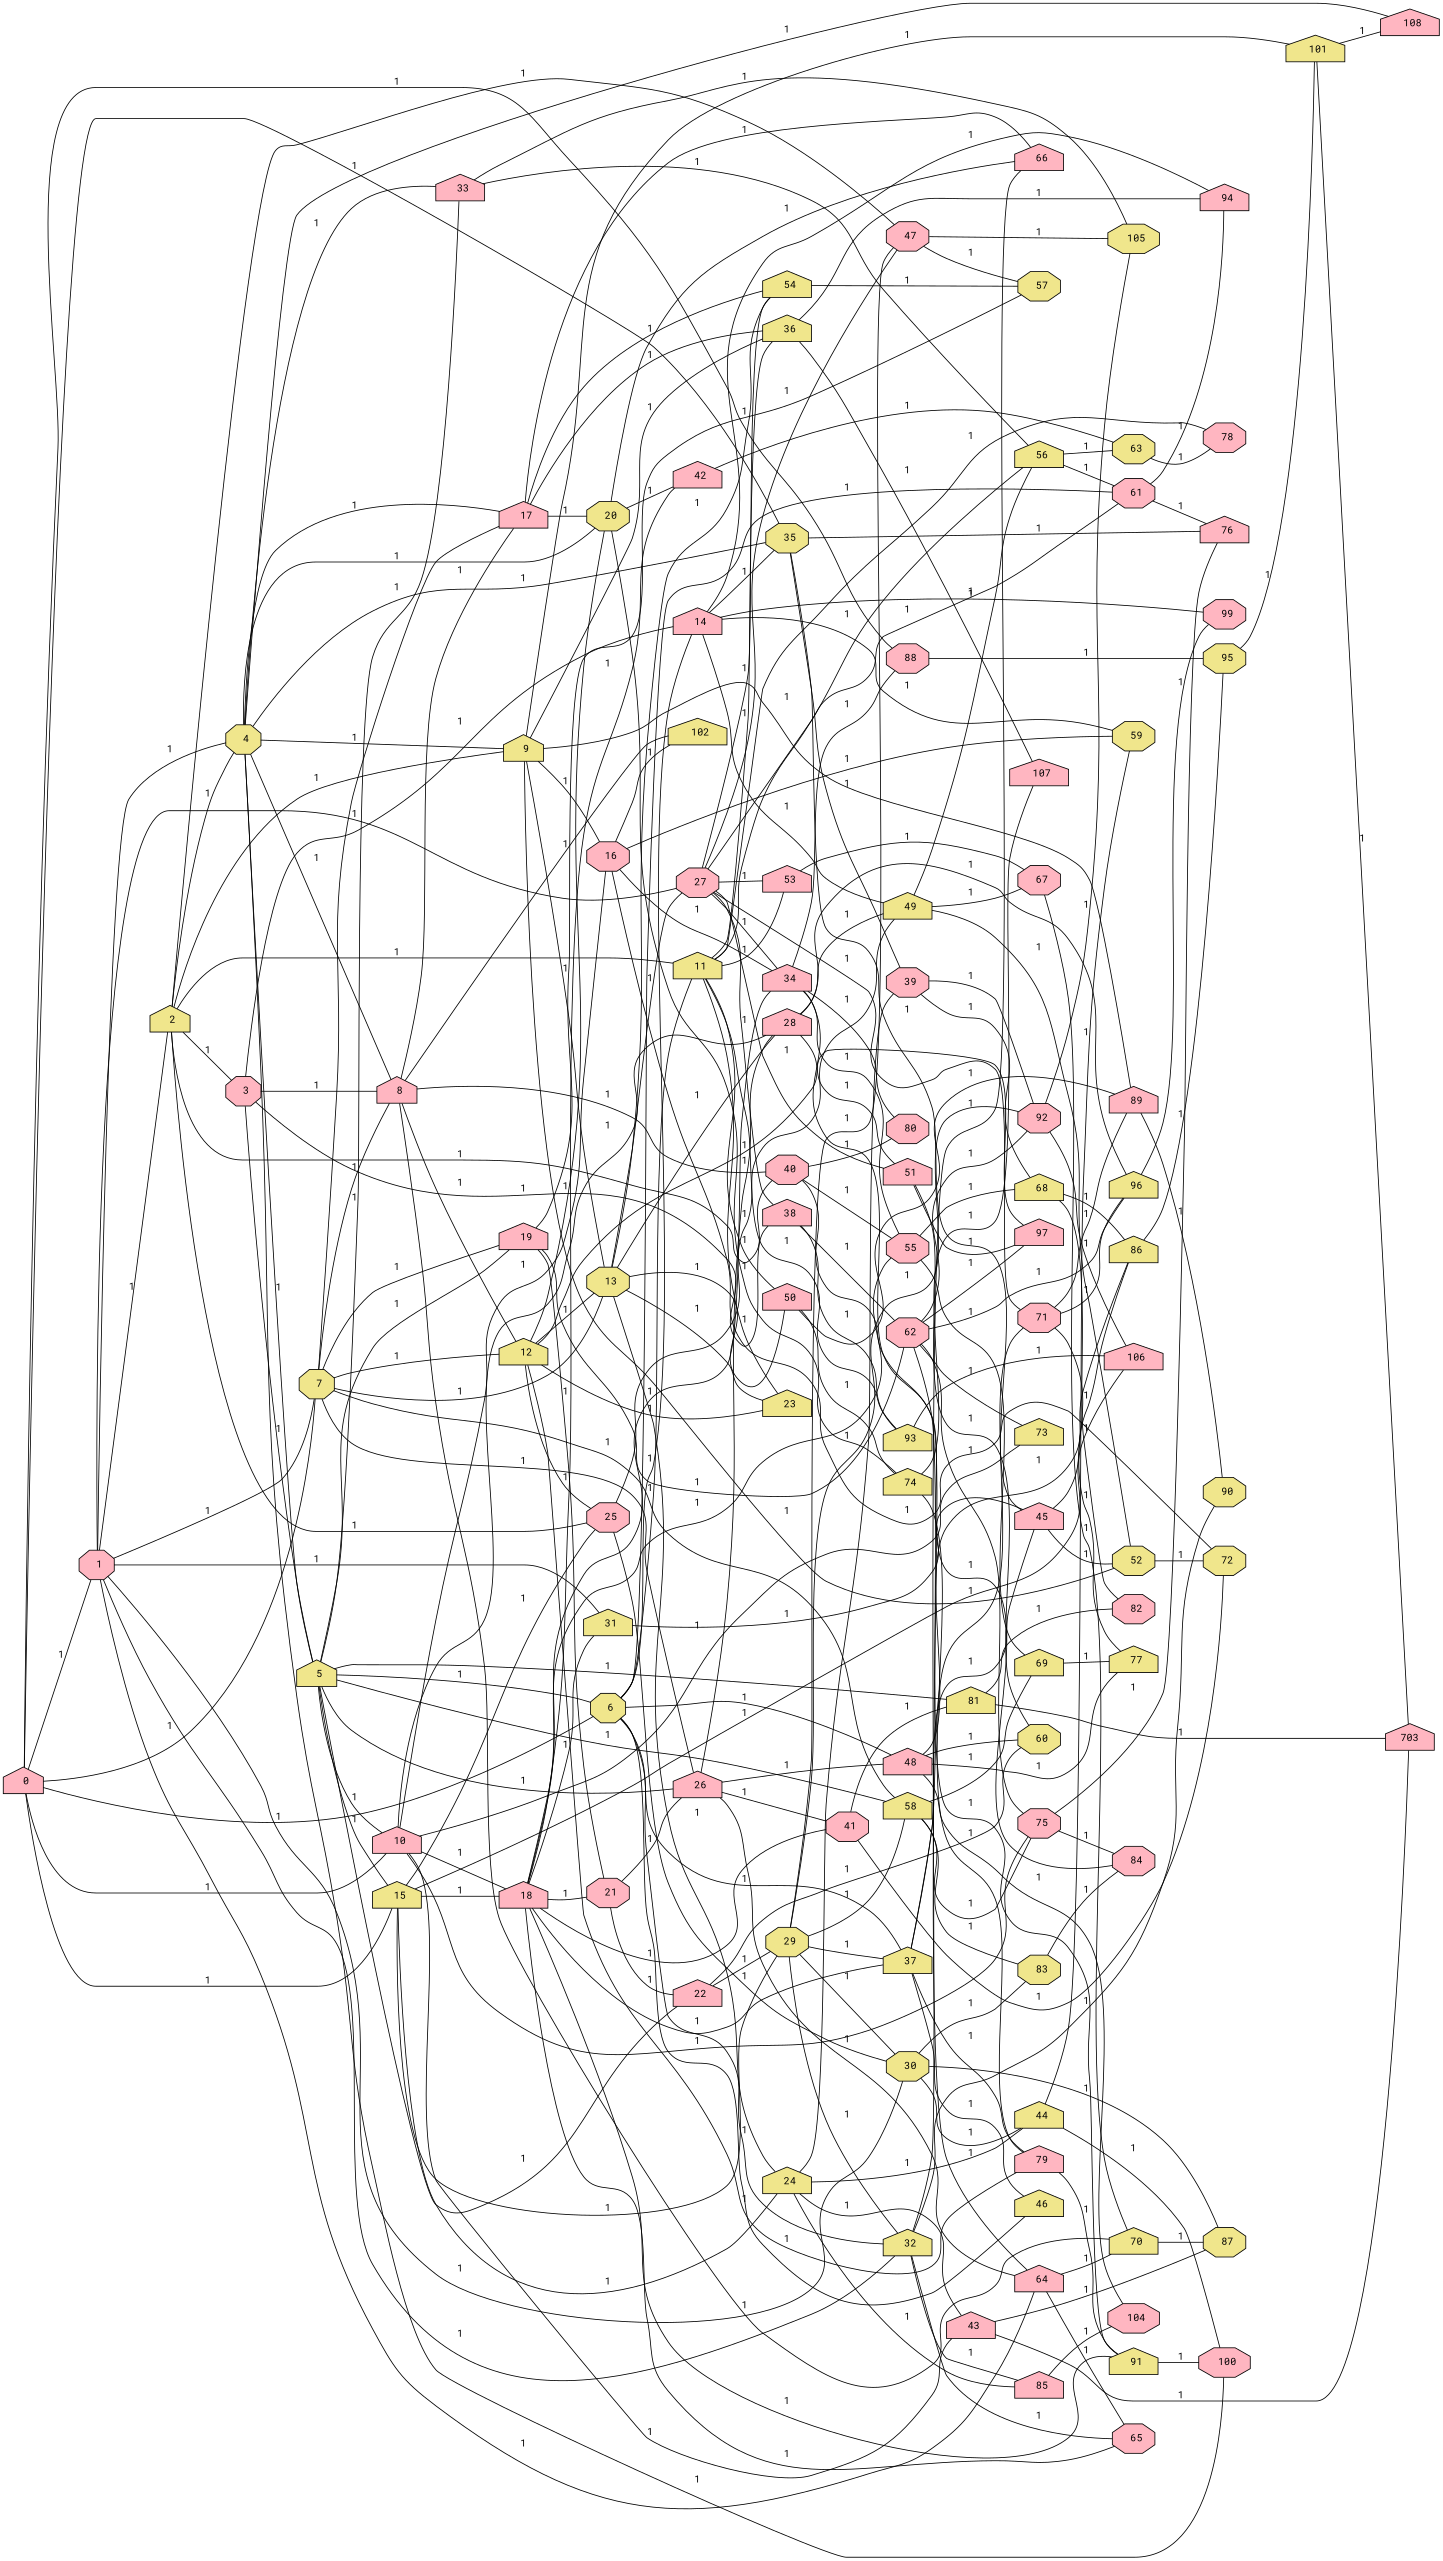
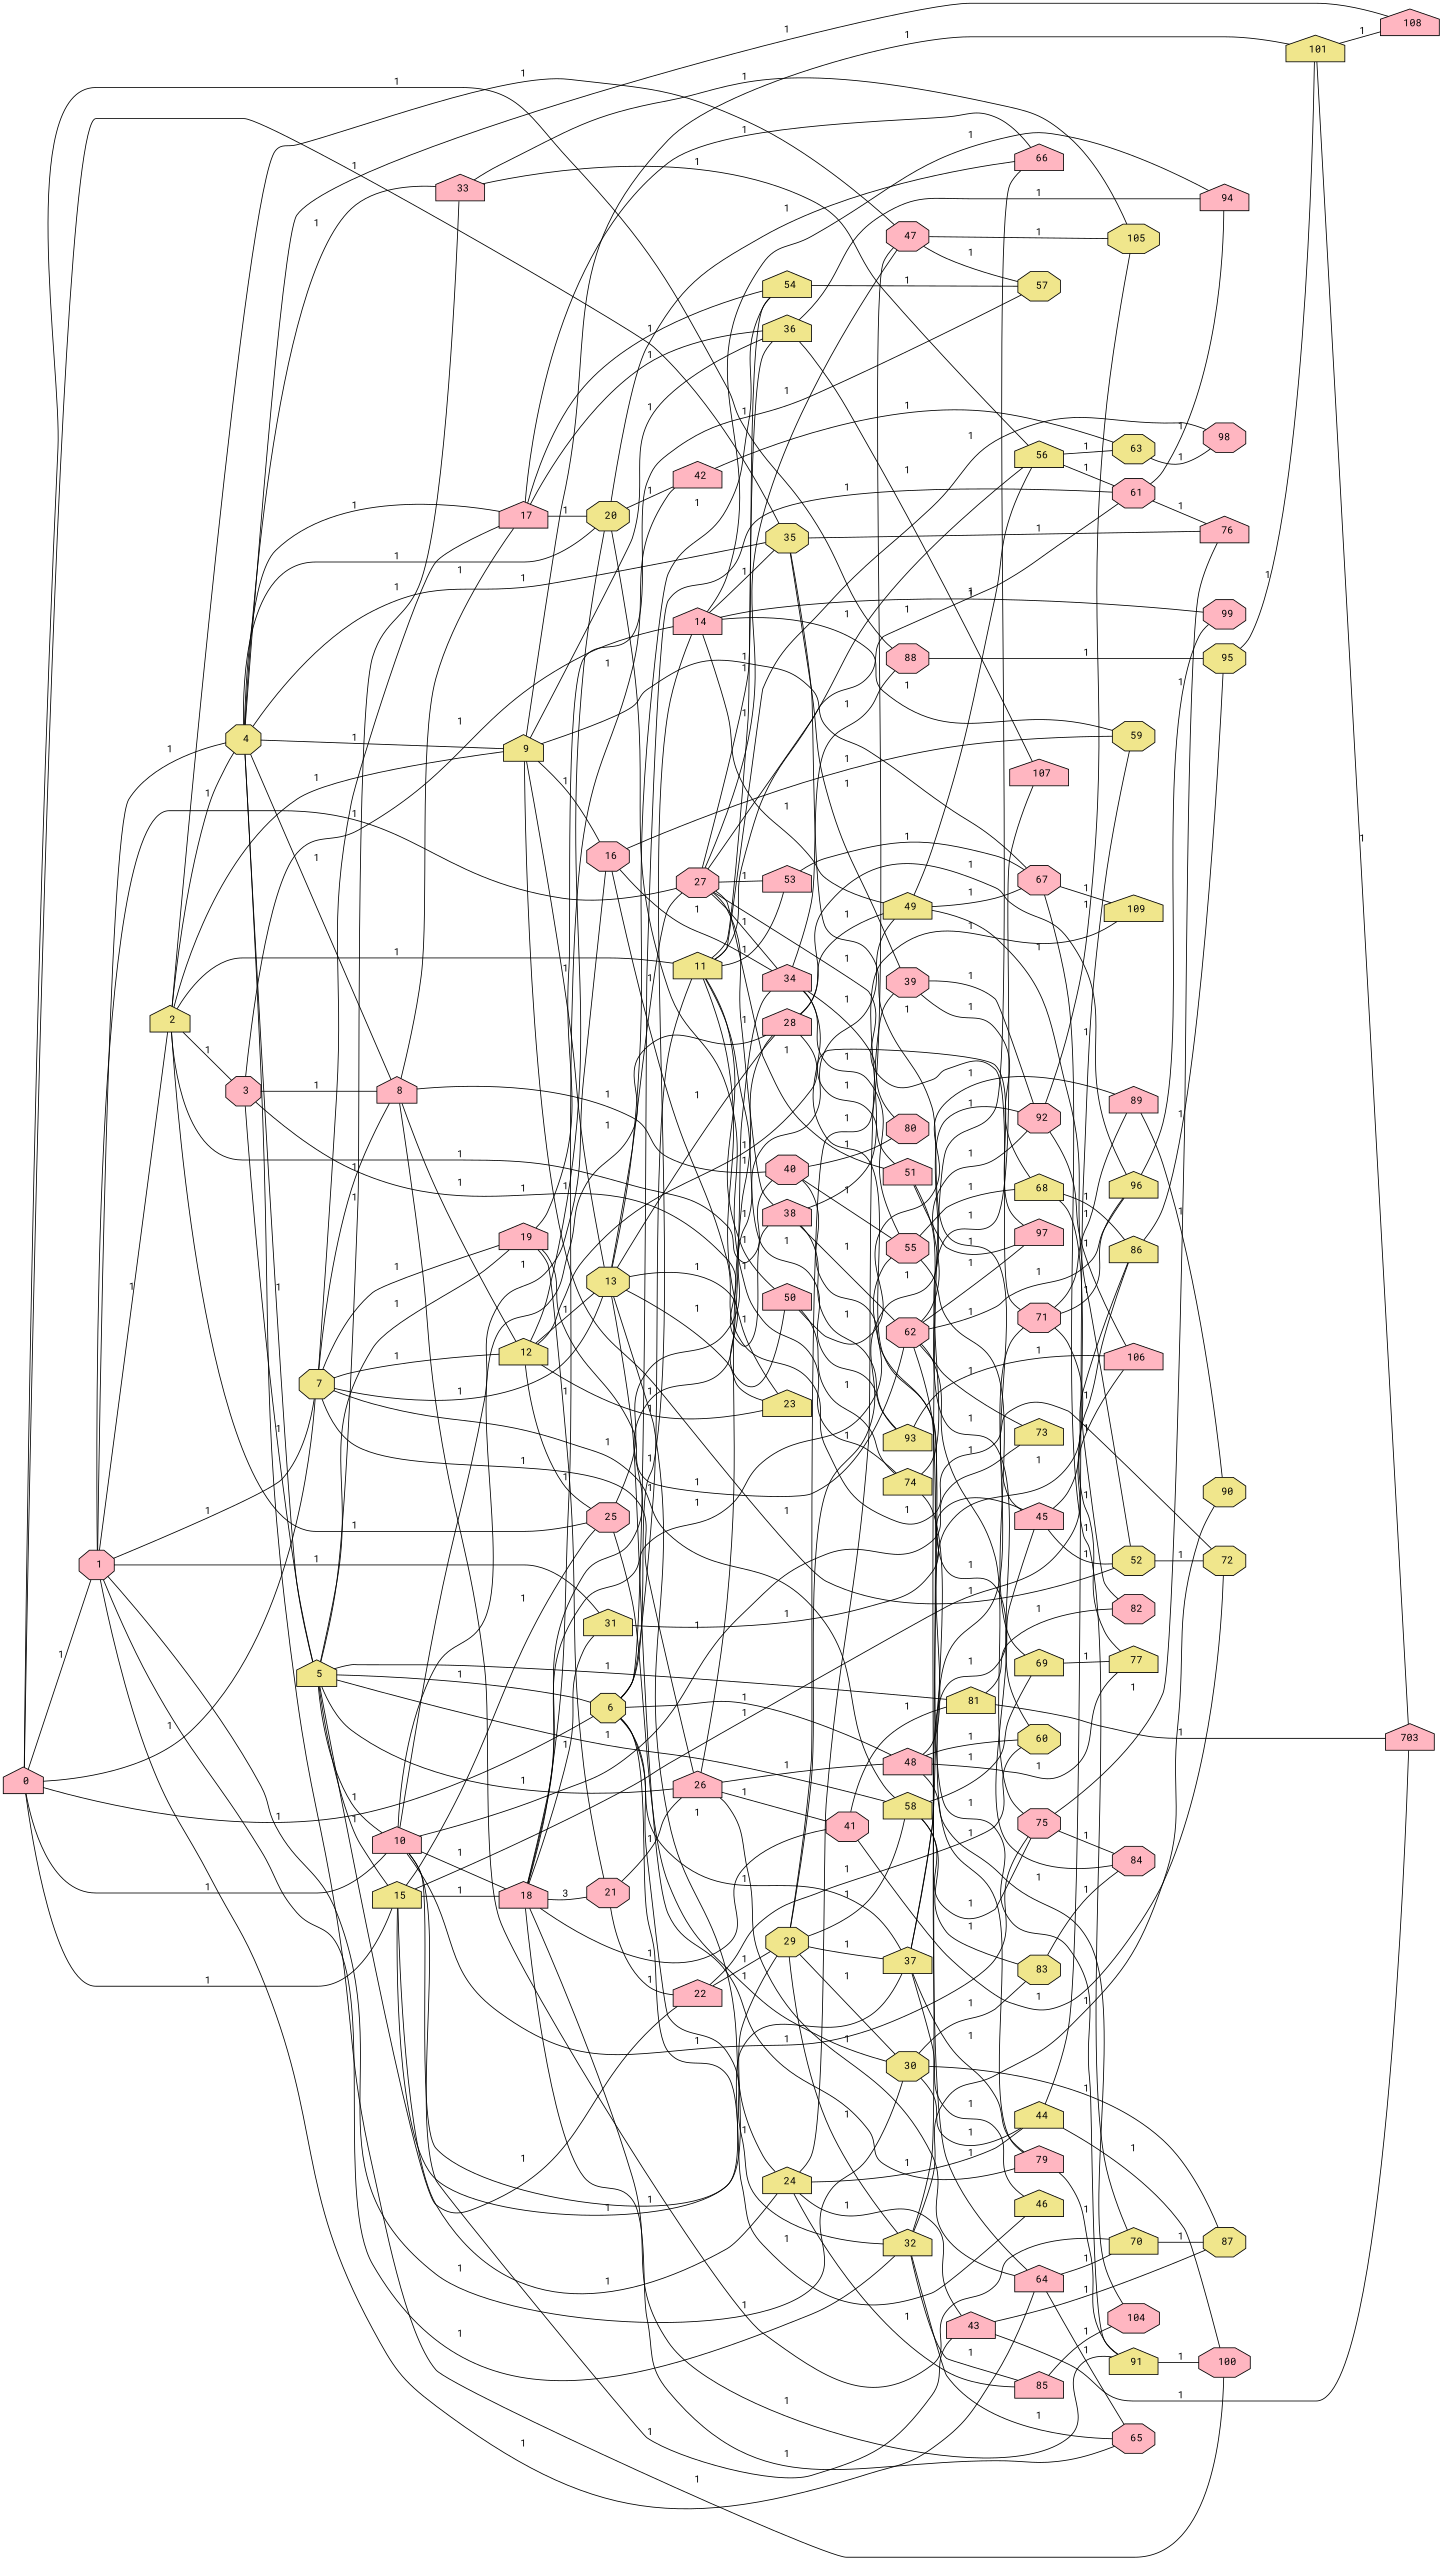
(1225, 438) -> (1225, 438)
(698, 733) -> none
(900, 805) -> (795, 676)
none -> (1134, 910)
(566, 1894) -> (566, 1894)
(608, 1974) -> (659, 1870)
(672, 2028) -> (594, 2203)
